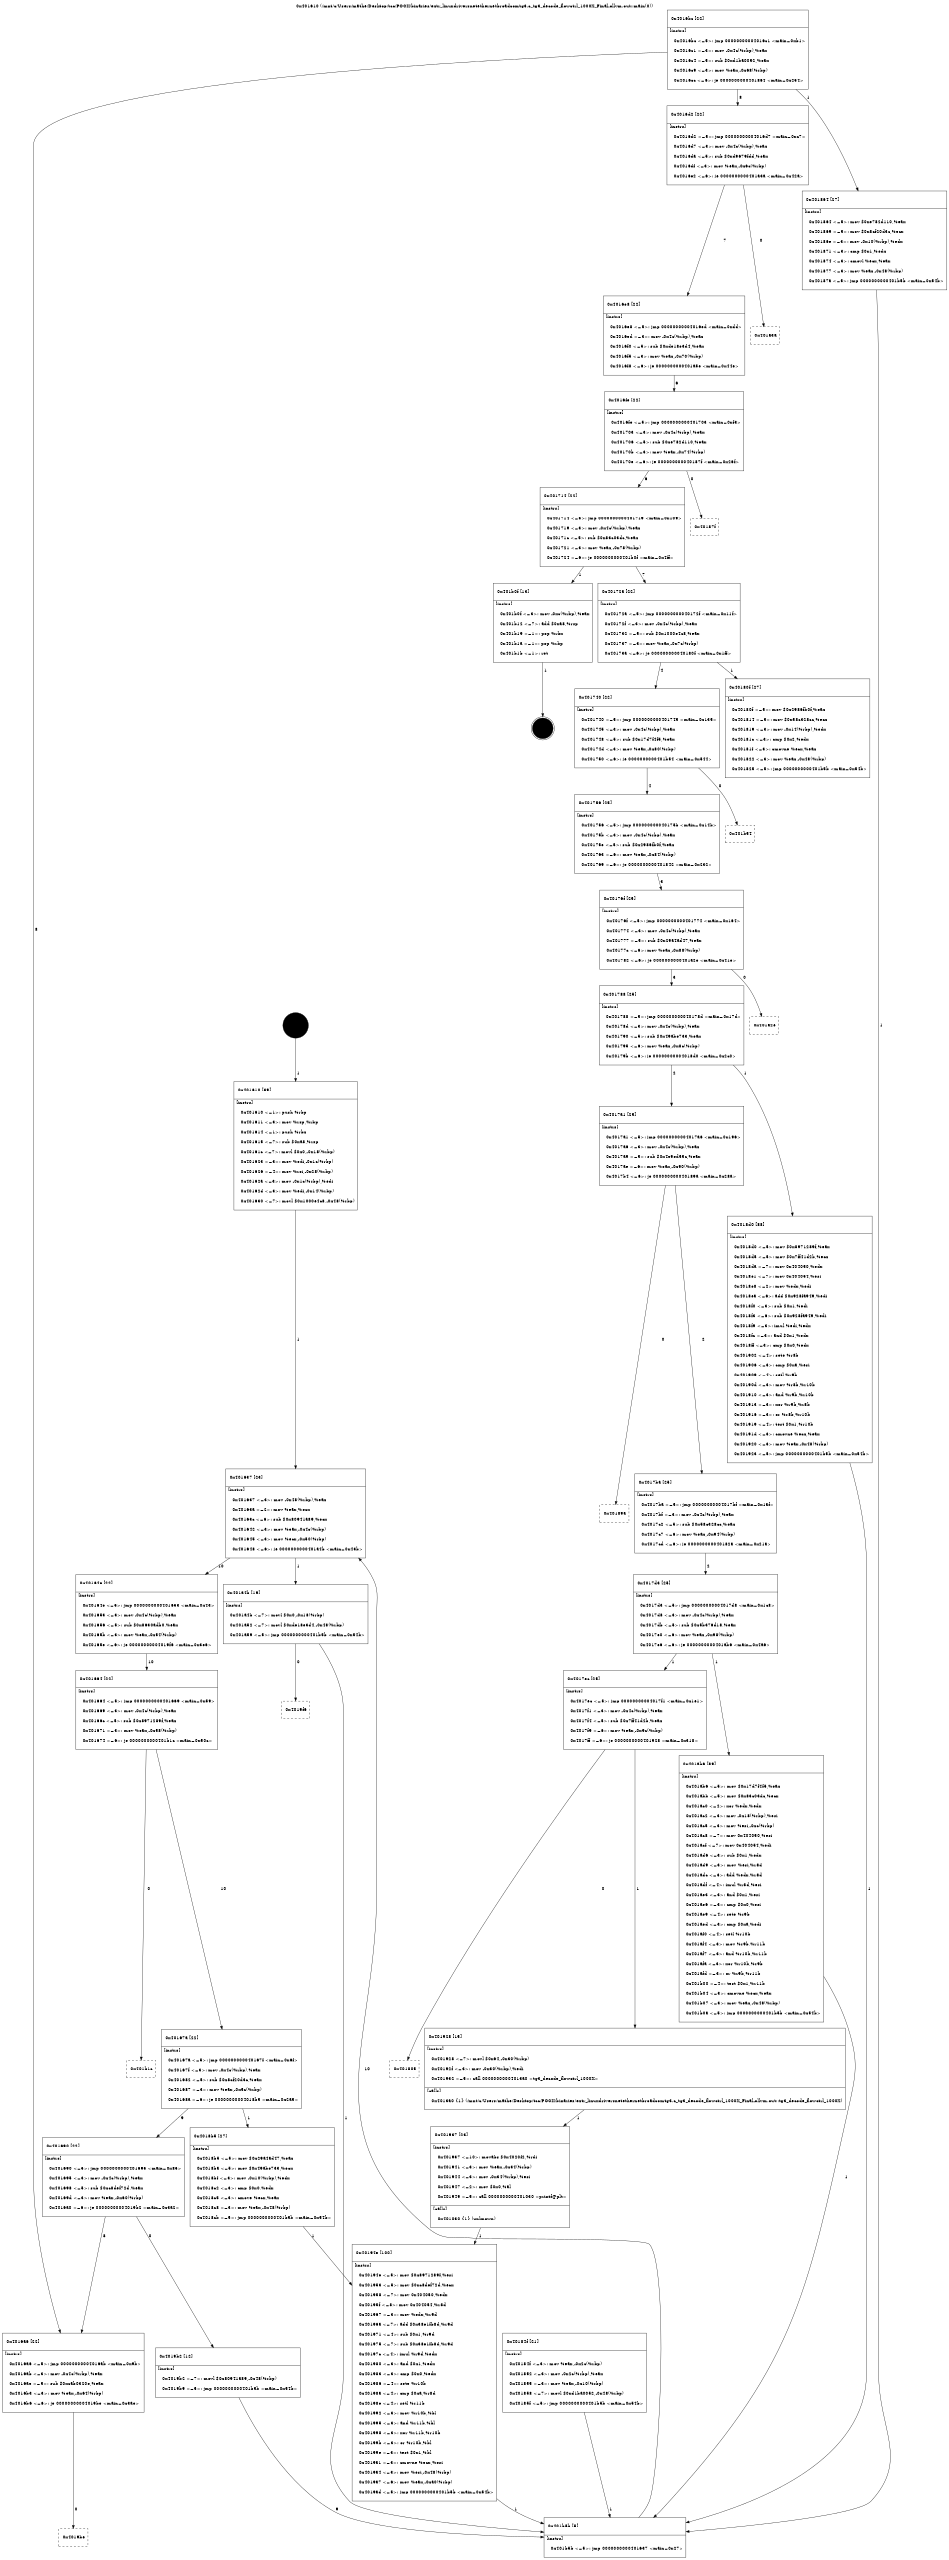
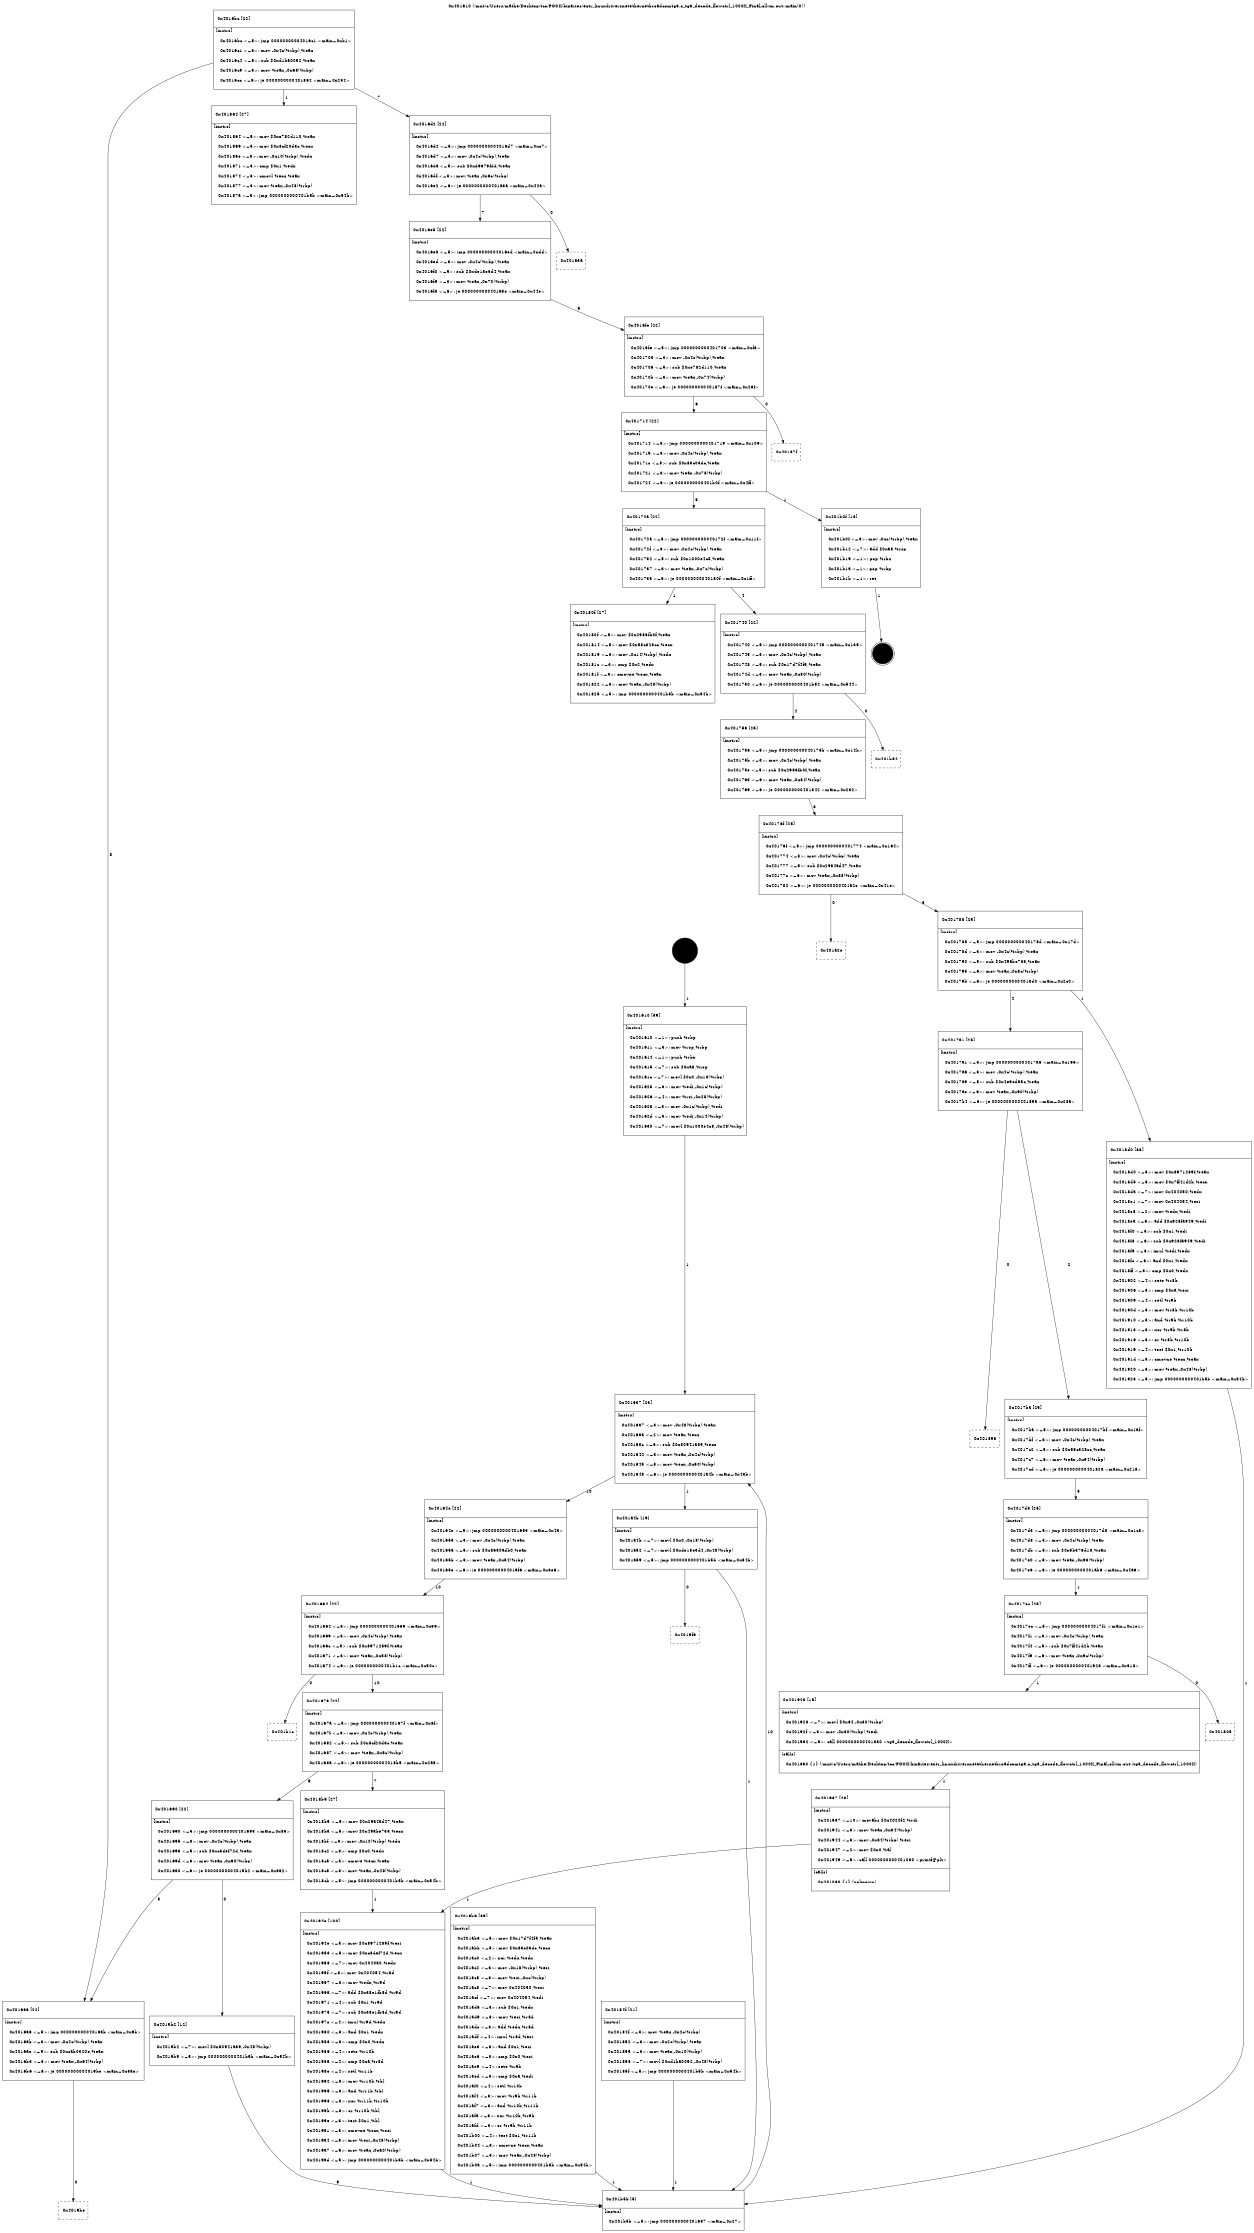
(740, 97) -> (378, 97)
(643, 575) -> (696, 500)
(879, 1491) -> none
(708, 1566) -> (1078, 1492)
(720, 1703) -> none
(248, 2118) -> (375, 1781)
